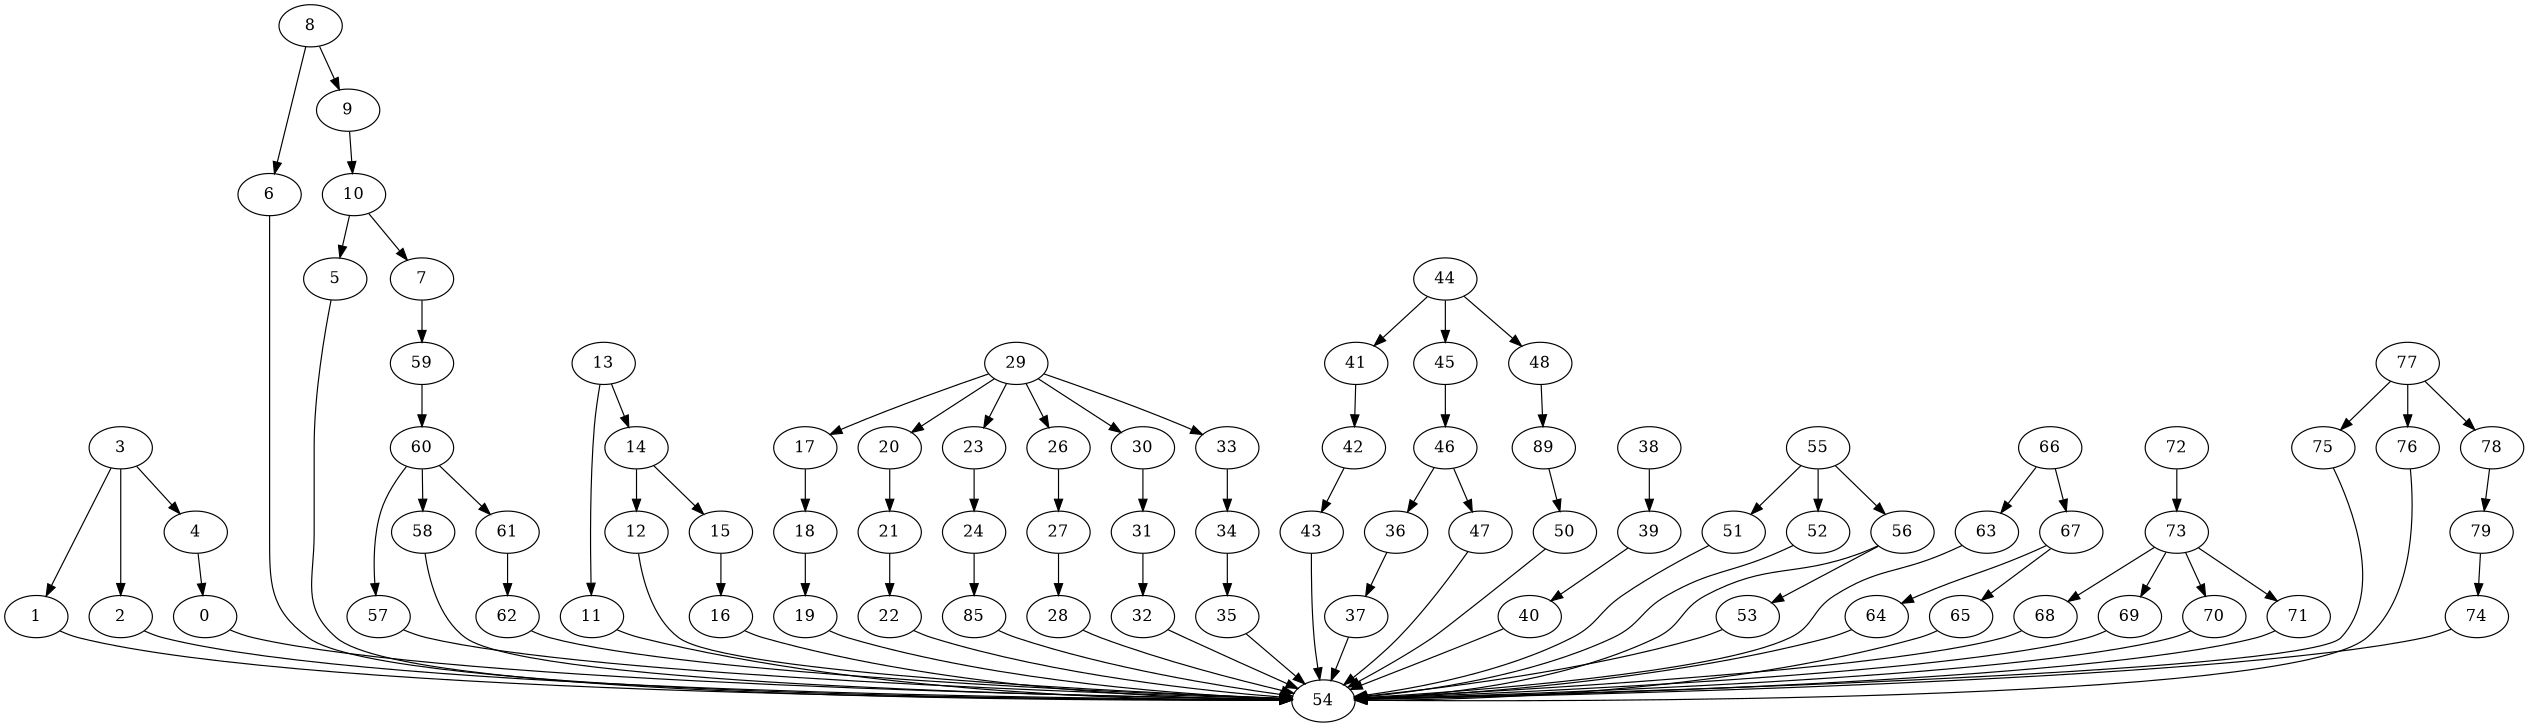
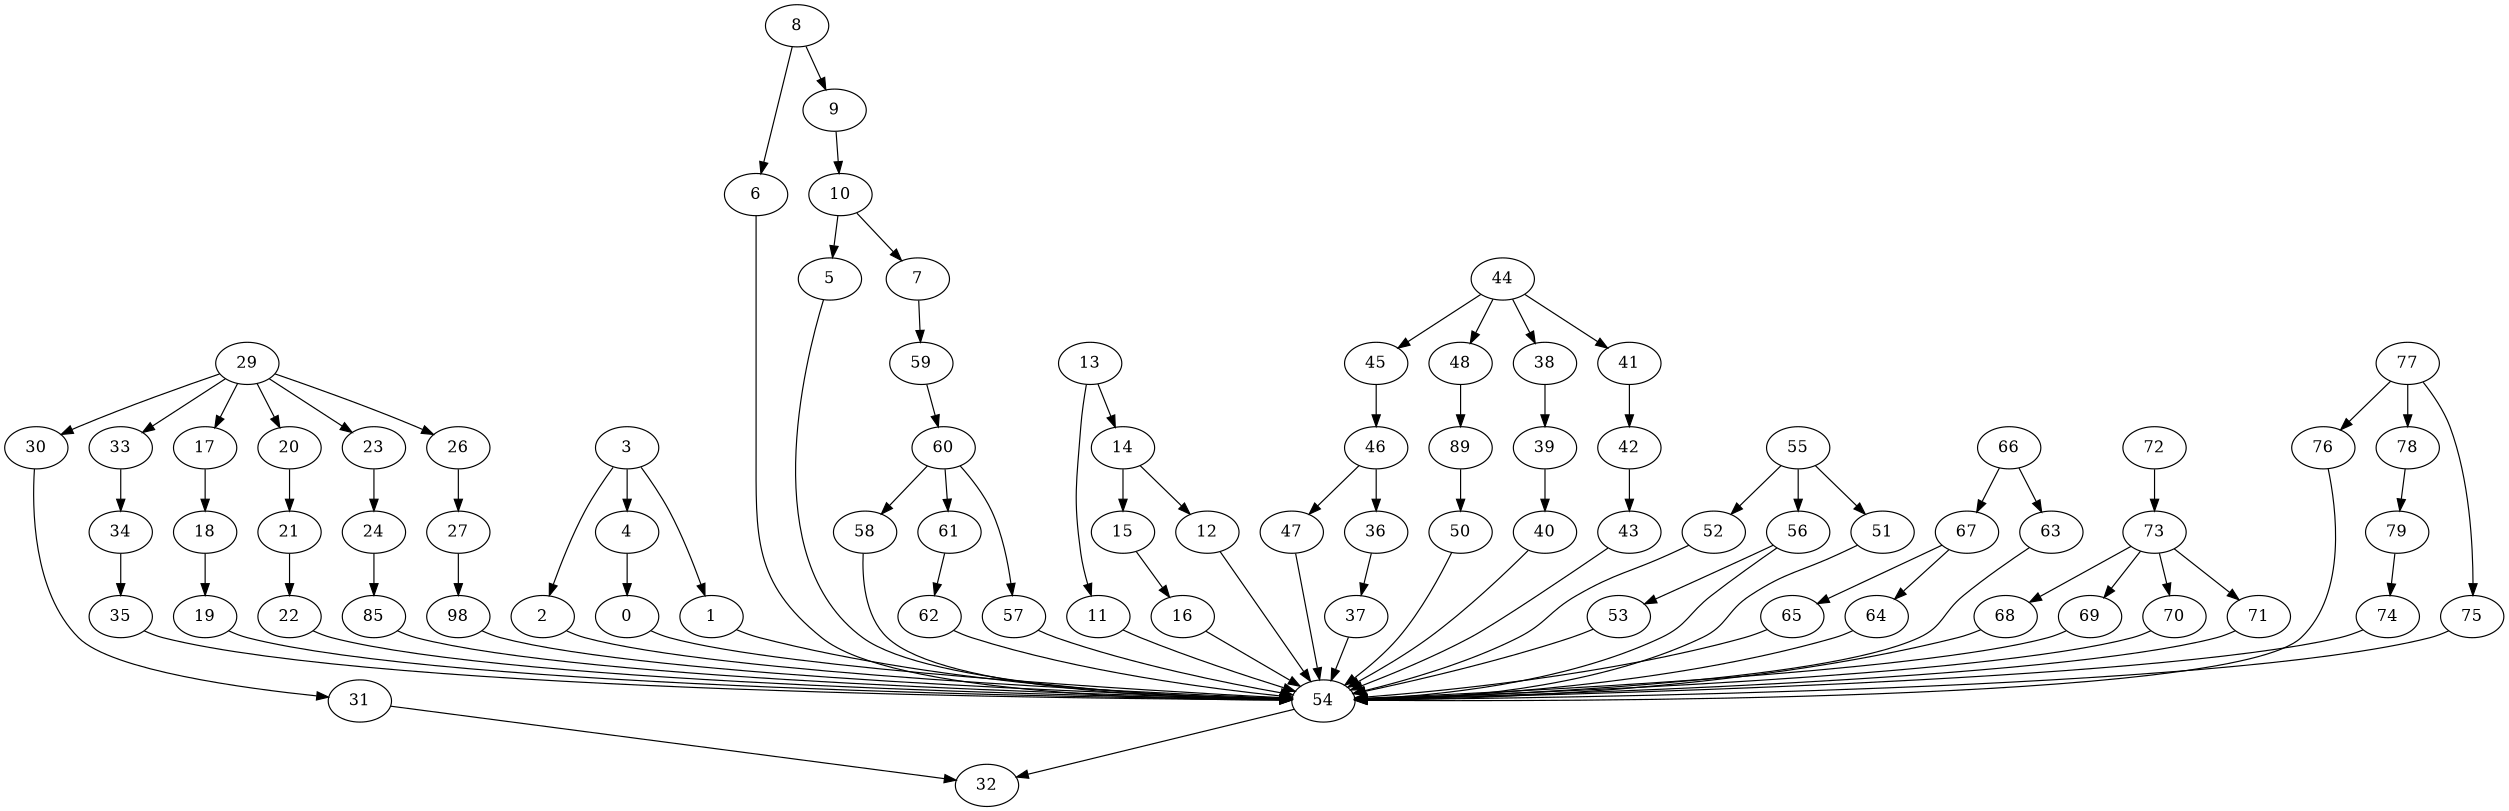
none -> (1521, 316)
(1059, 617) -> (458, 617)
(1227, 657) -> (1161, 742)
